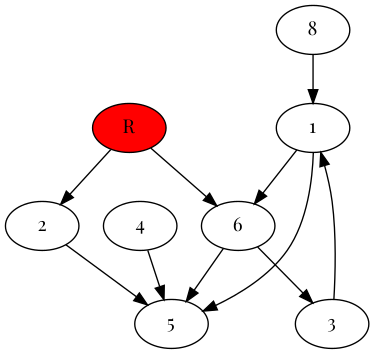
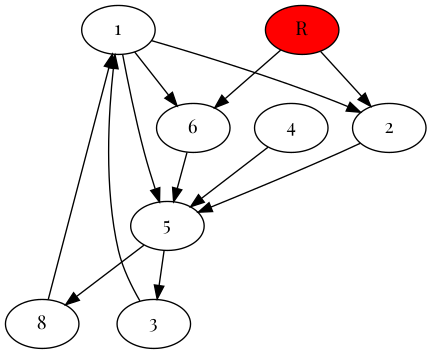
none -> (246, 70)
none -> (110, 271)
(281, 271) -> (162, 268)
